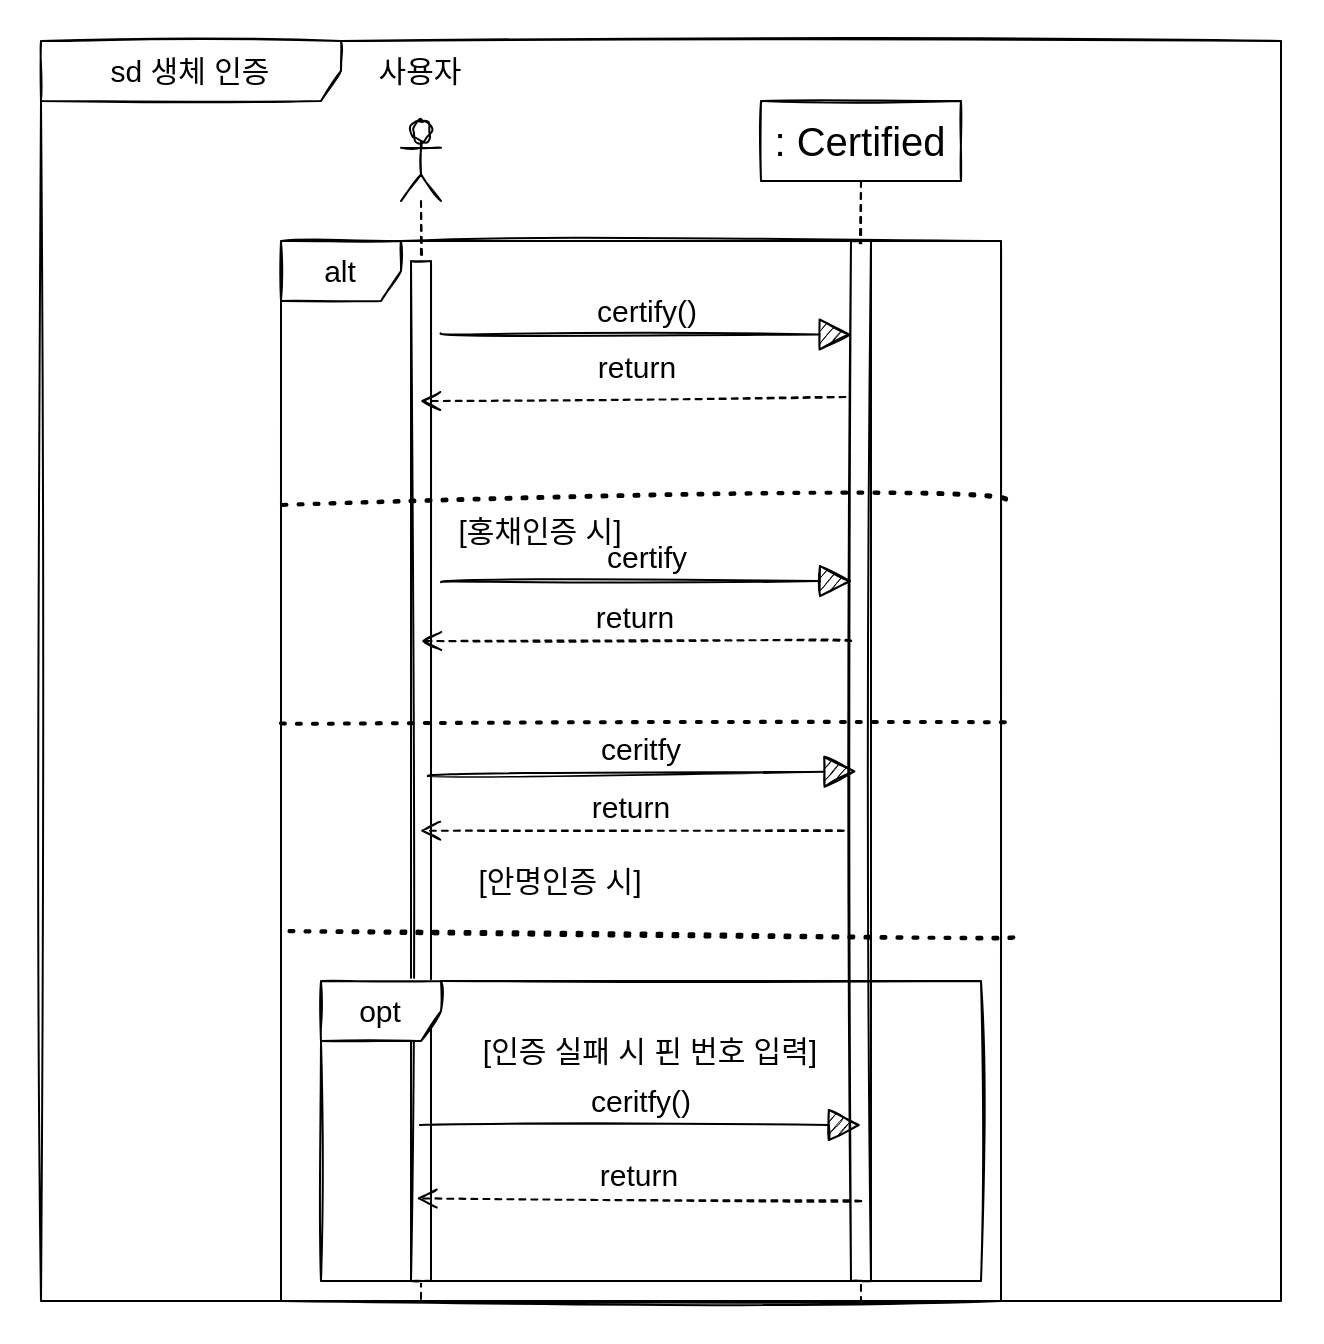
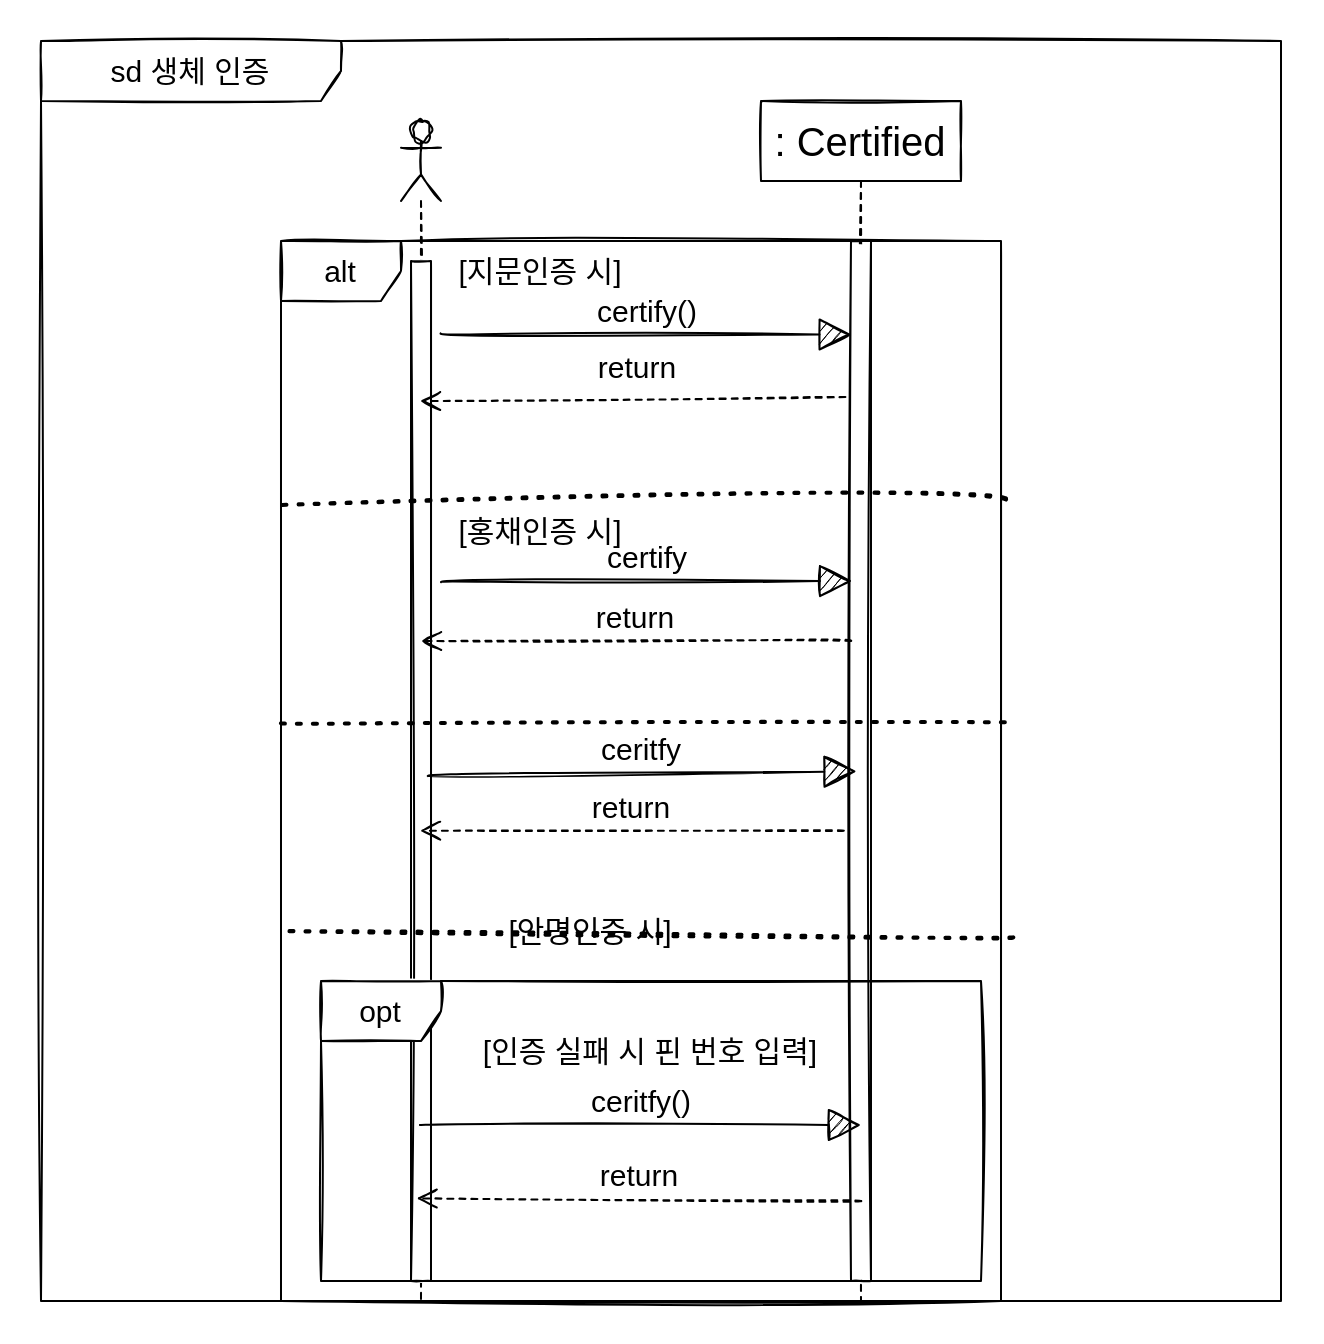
(421, 71) -> none
none -> (541, 271)
(561, 881) -> (591, 931)
